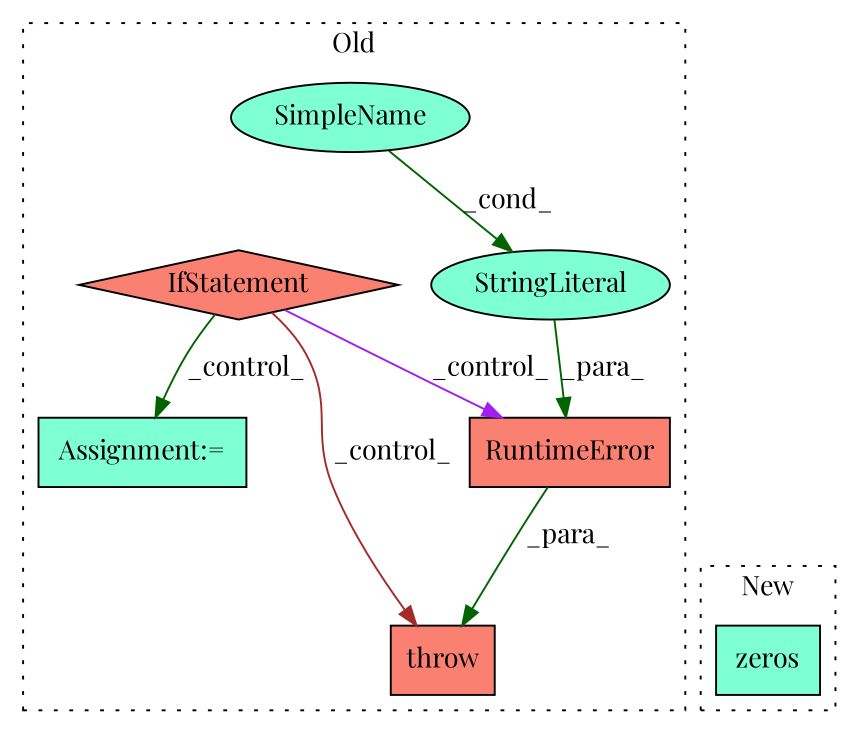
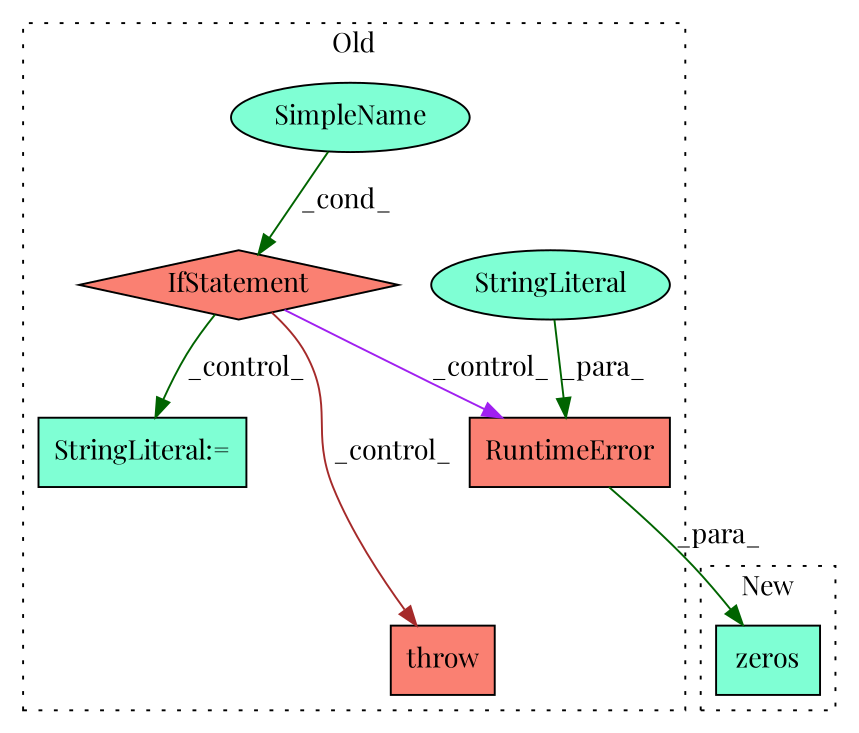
(443, 195) -> (299, 195)
(142, 452) -> (142, 452)
(509, 547) -> (673, 546)
